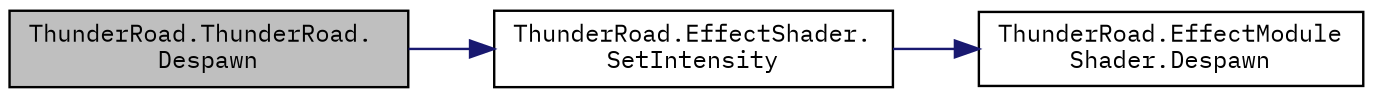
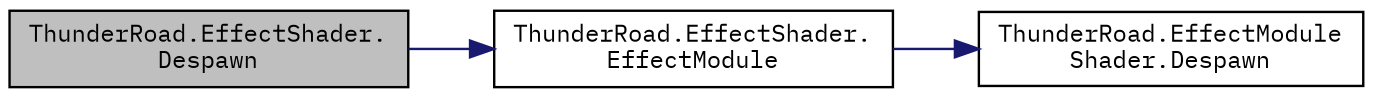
(209, 49) -> (209, 49)
(694, 49) -> (694, 49)
